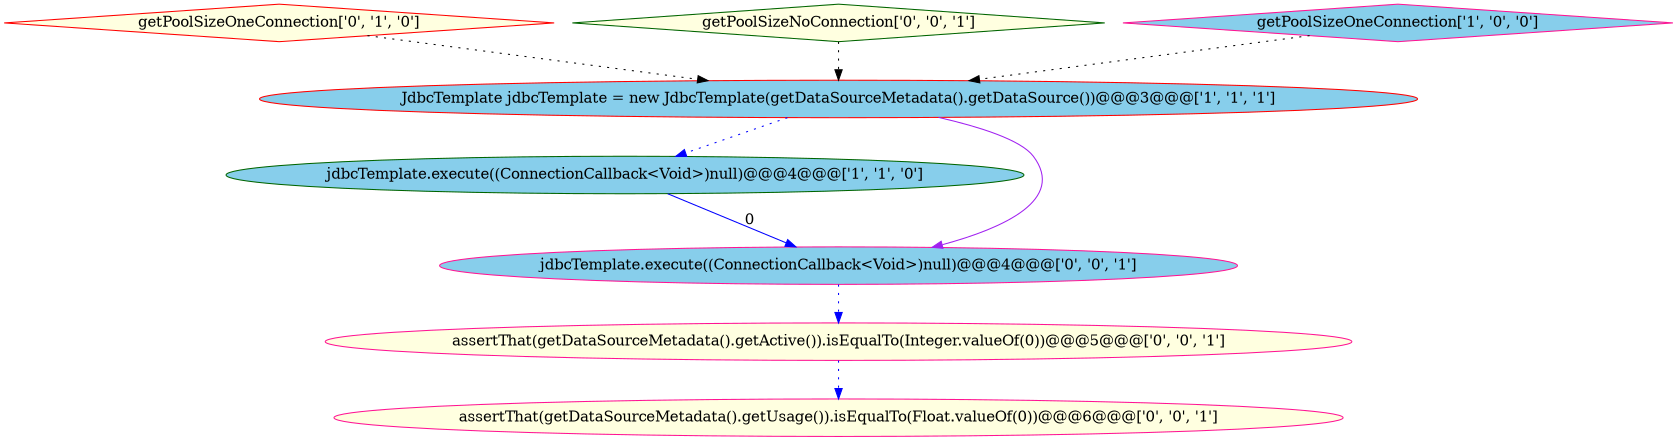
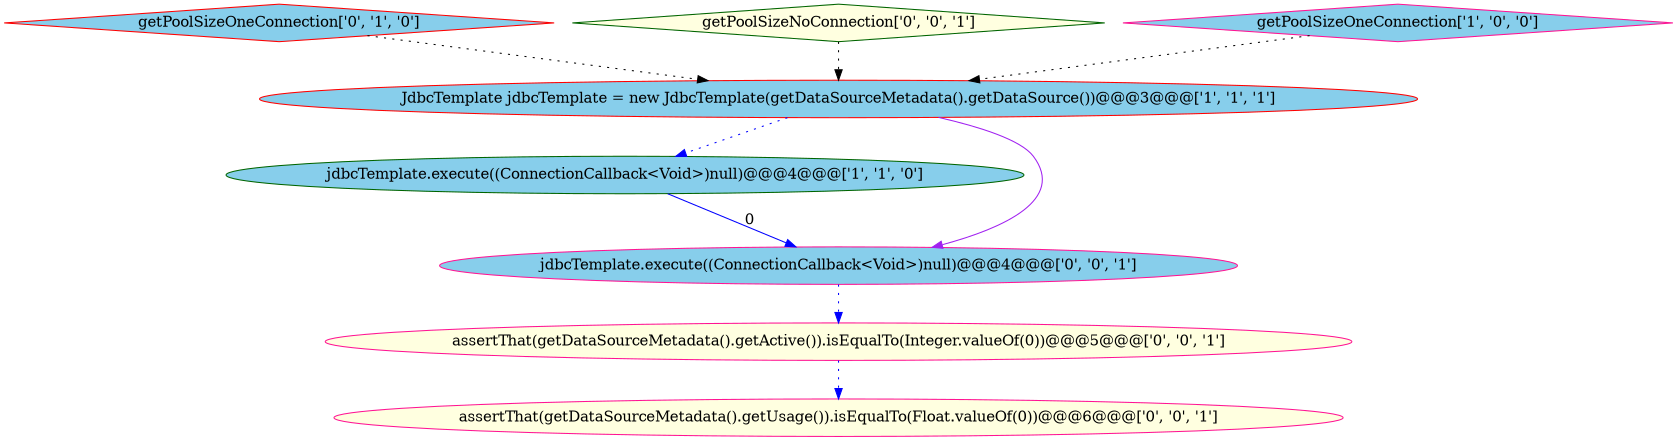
(279, 23) -> (279, 23)
